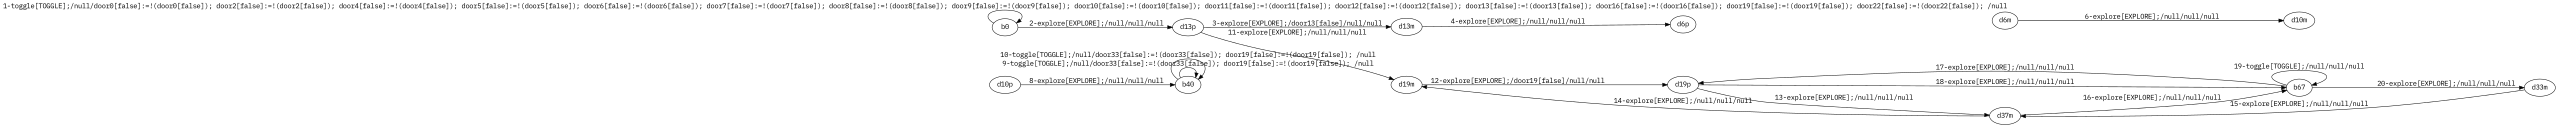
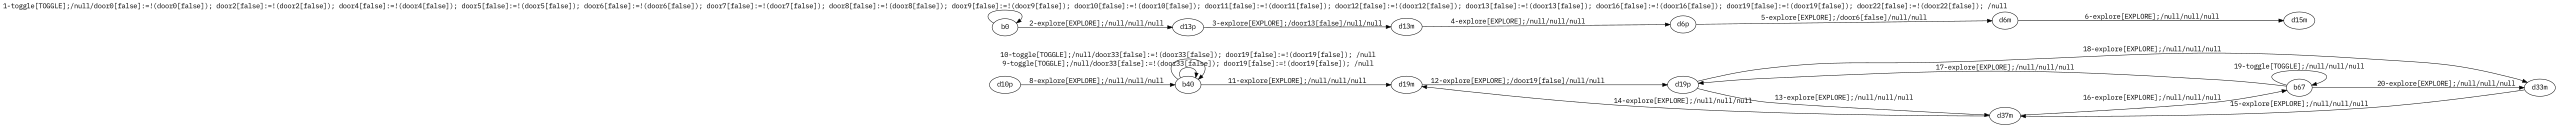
(2299, 21) -> (2299, 21)
none -> (1842, 23)
(1295, 56) -> (1294, 85)
(1990, 86) -> (2110, 56)
